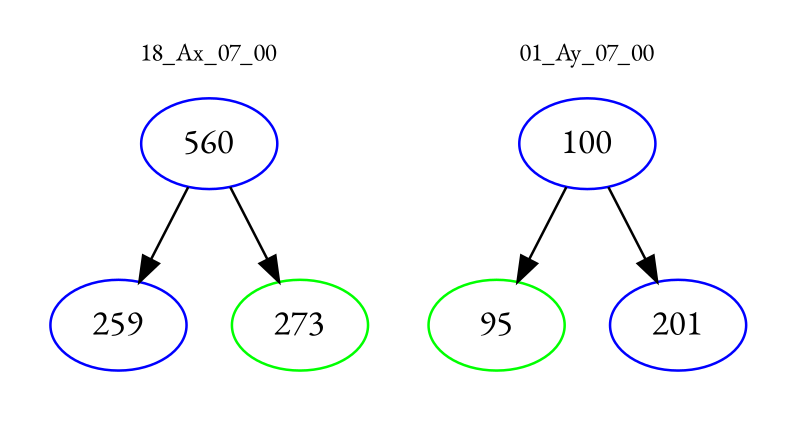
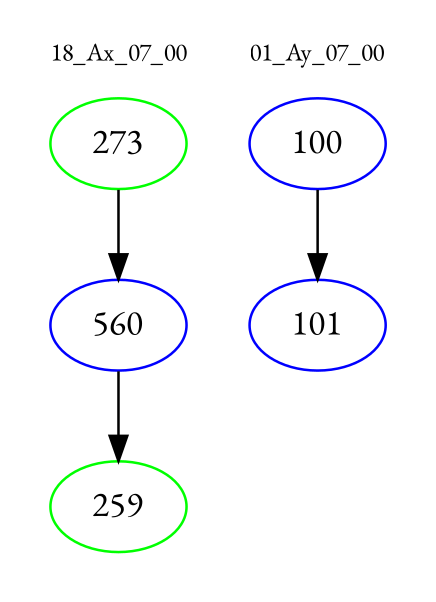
(249, 223) -> (118, 222)
(118, 325) -> (118, 507)
(497, 325) -> none
(678, 325) -> (318, 325)
